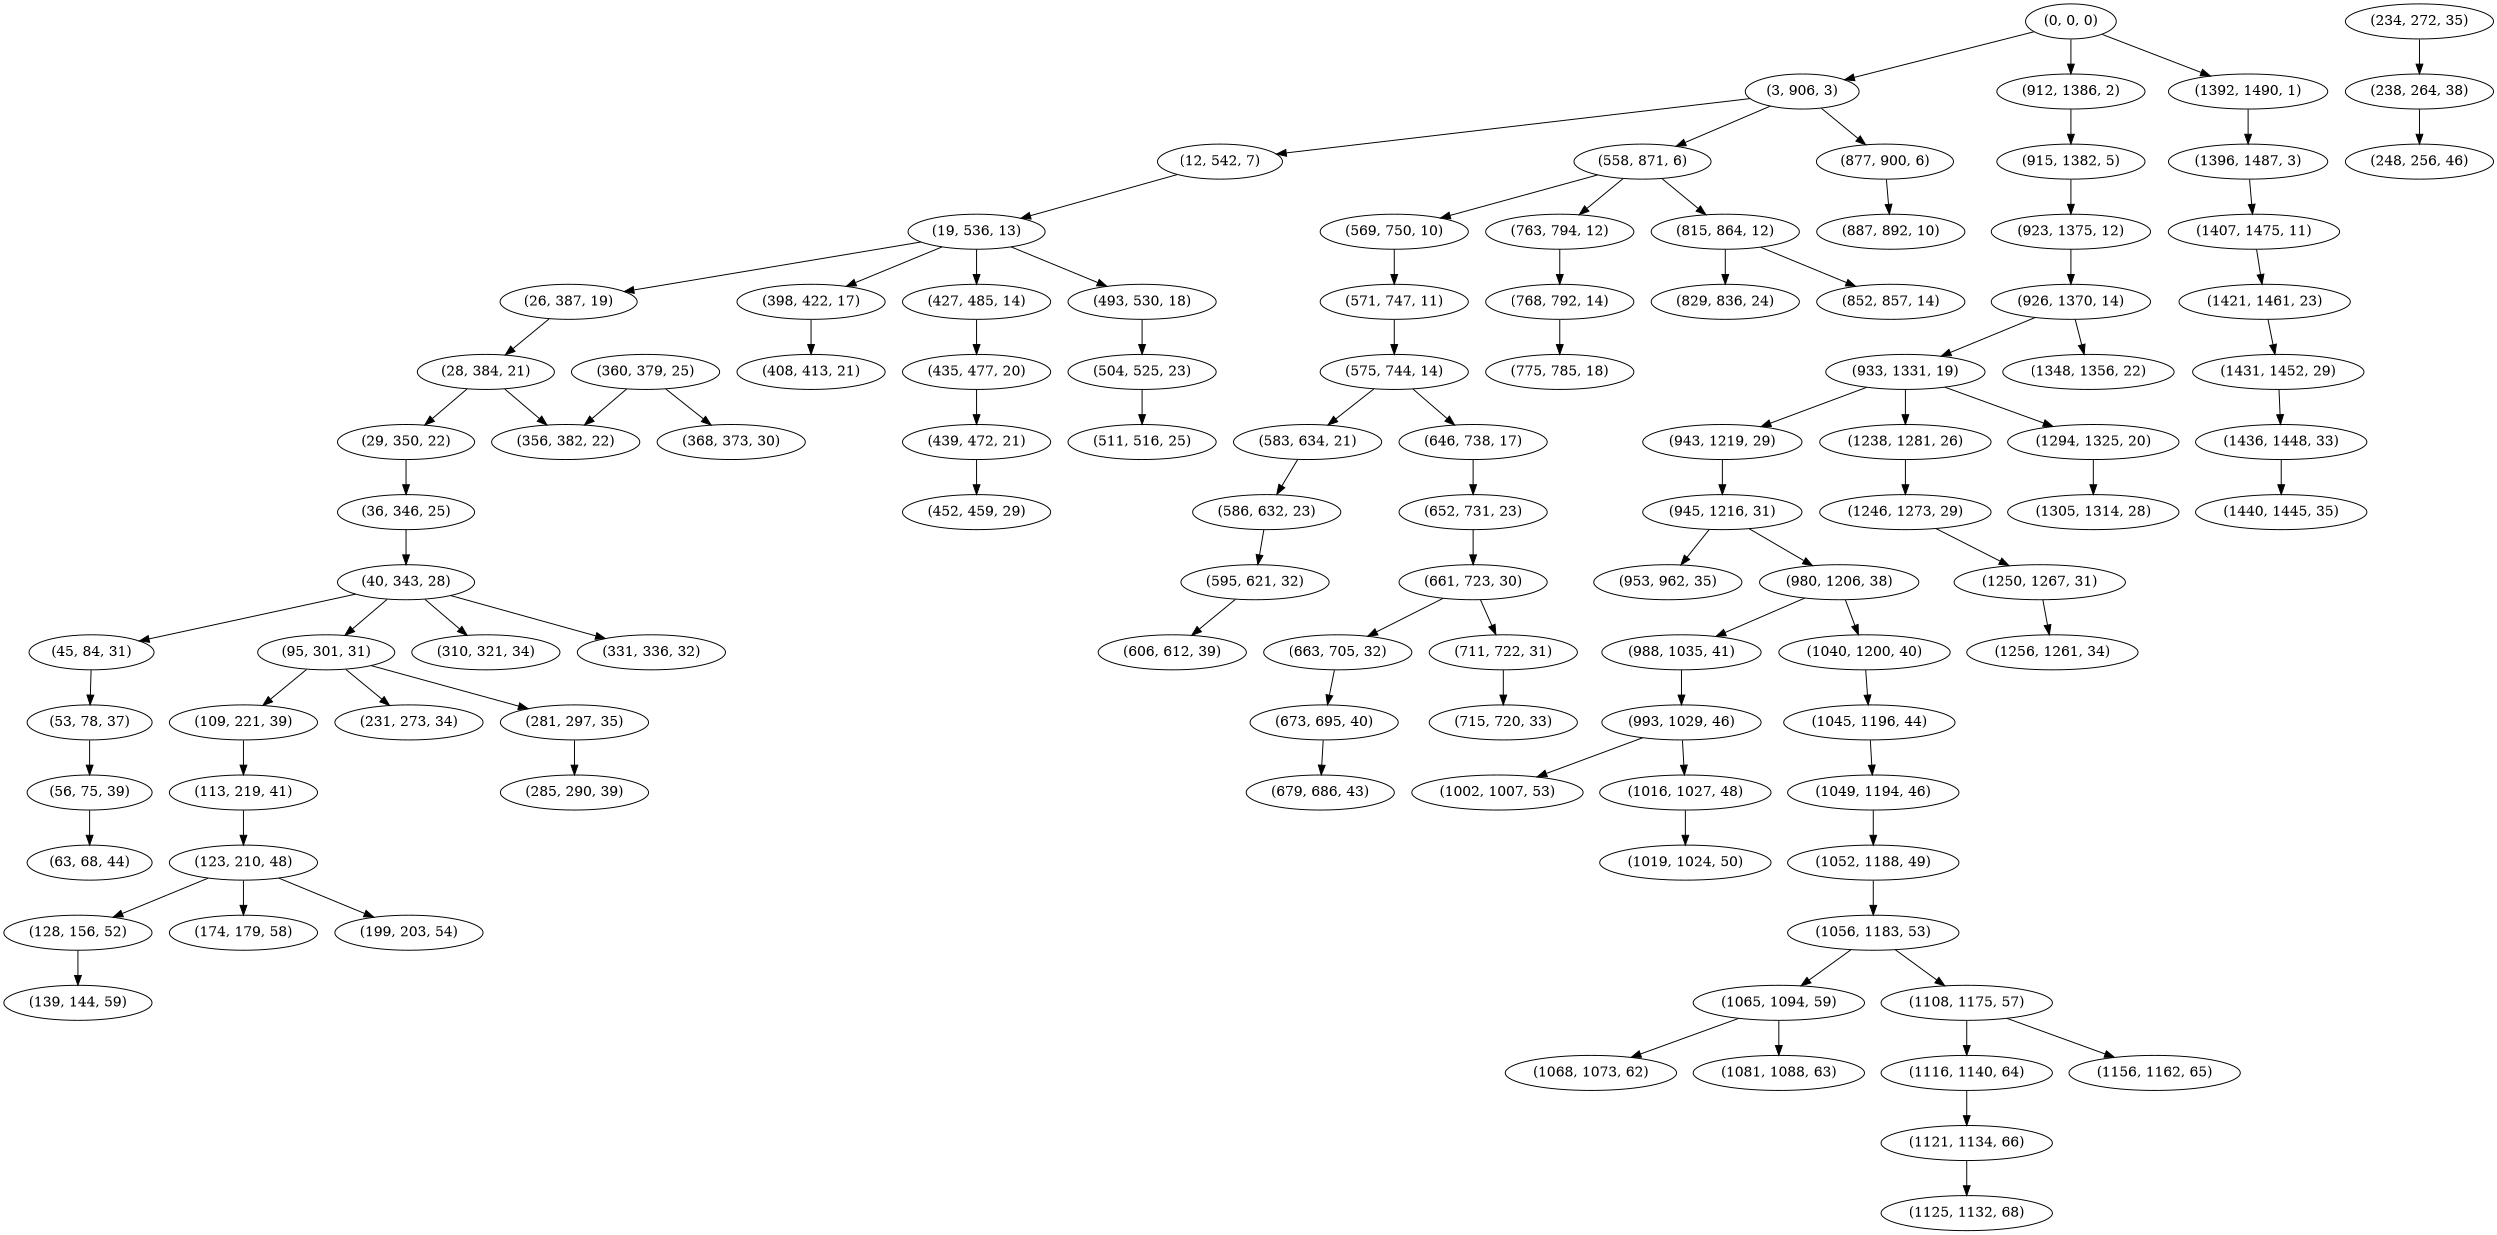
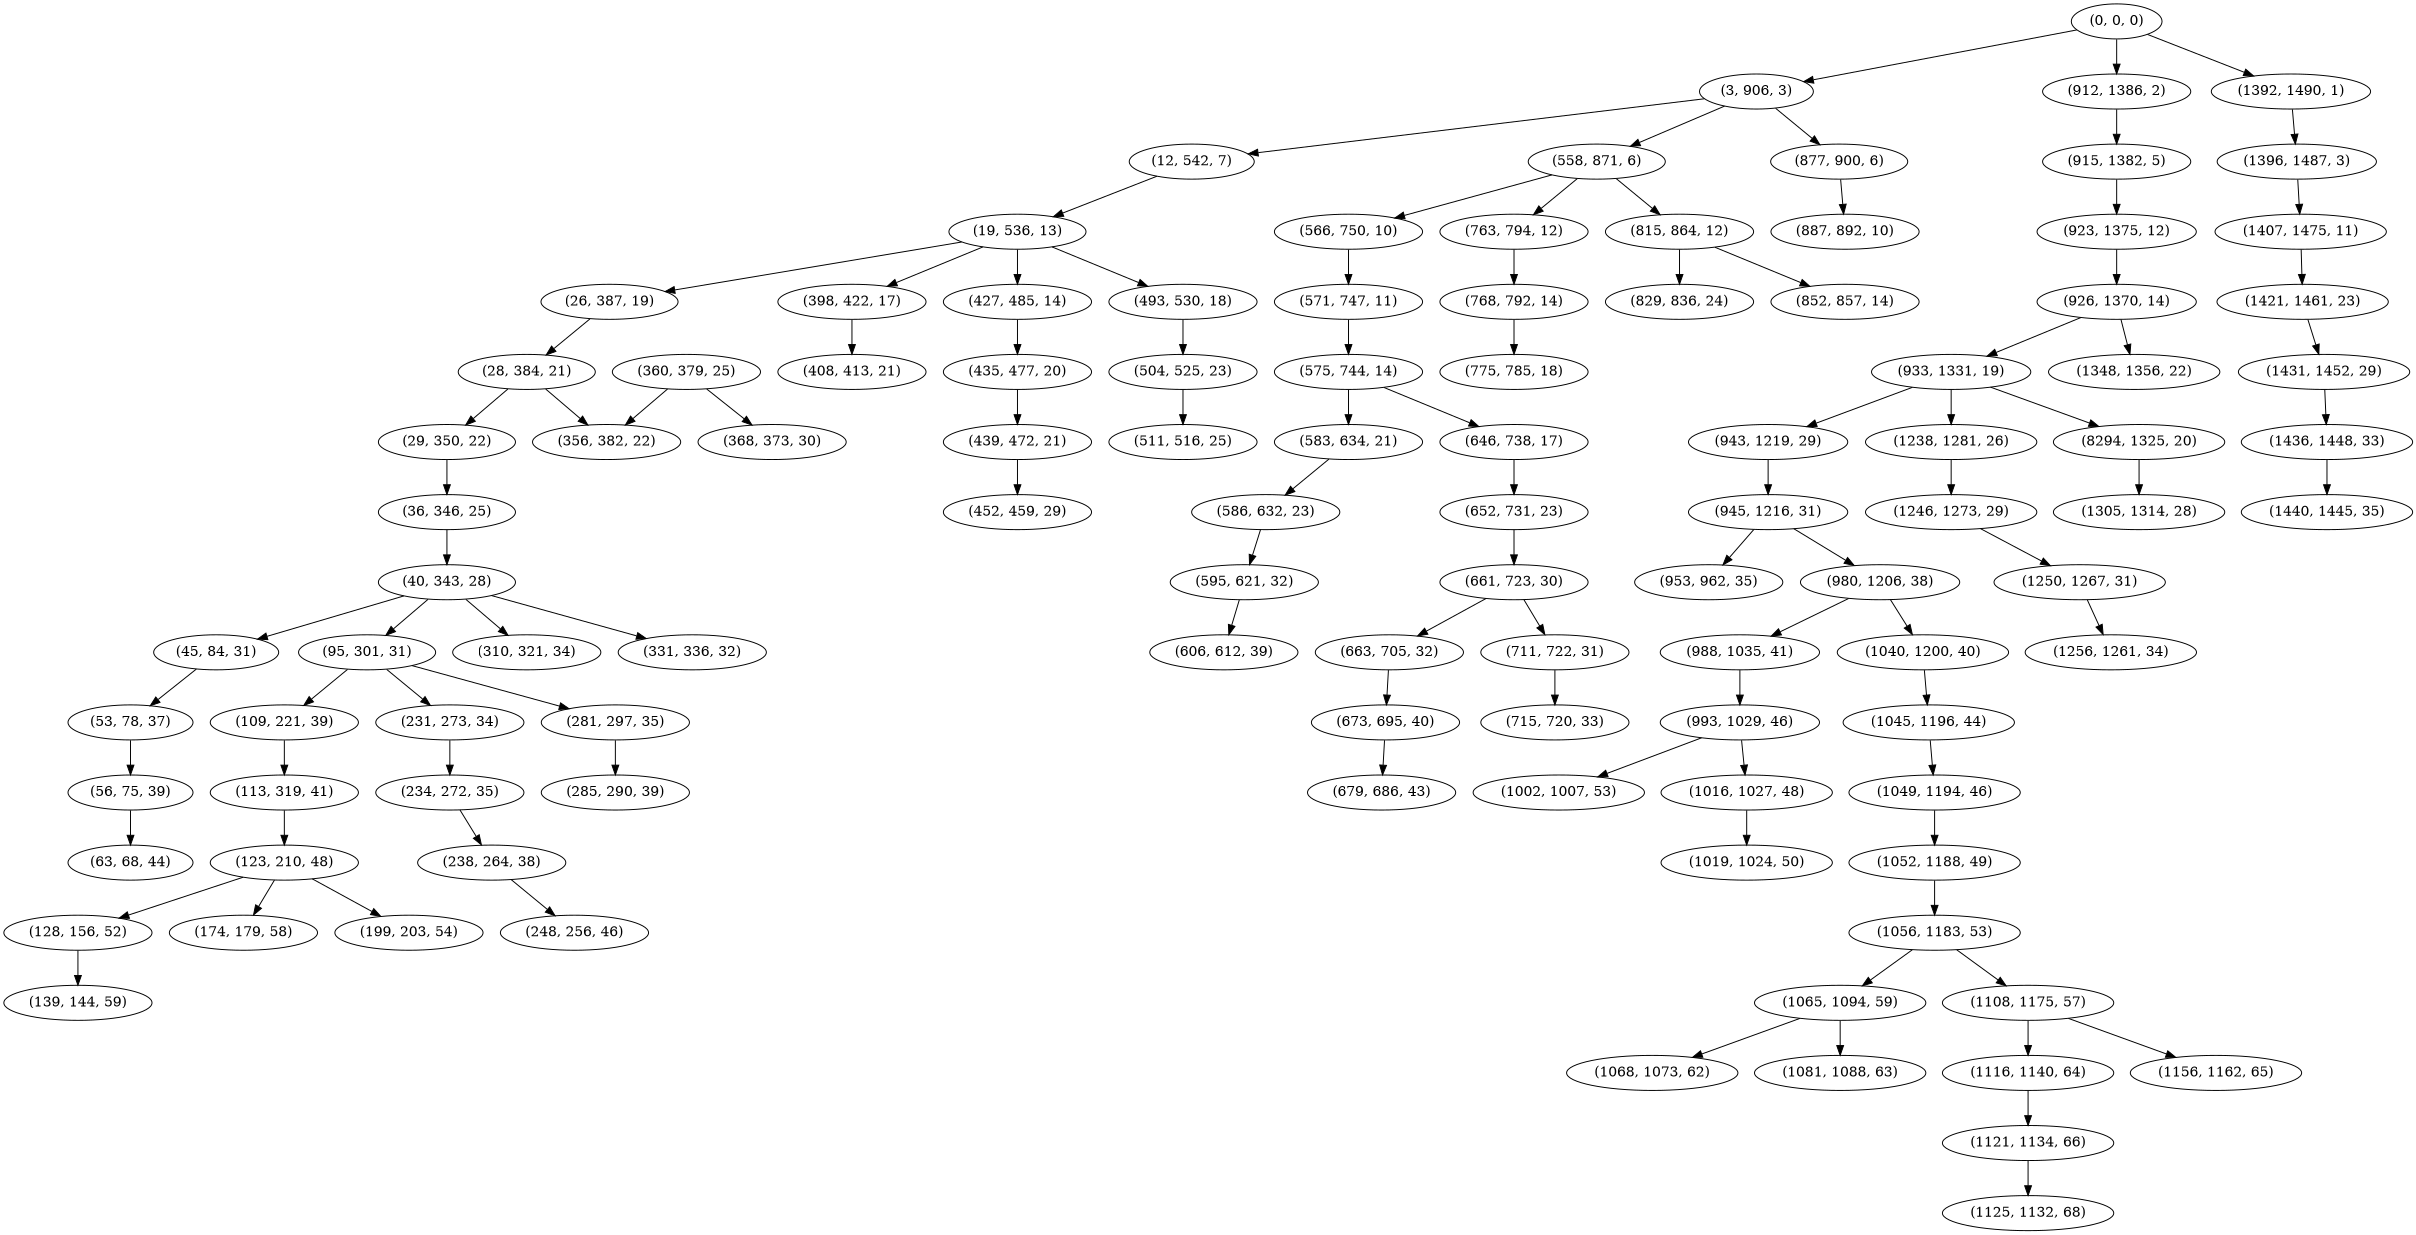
(1394, 232) -> (1348, 232)
(2093, 442) -> (2139, 442)
none -> (450, 753)
(243, 793) -> (284, 793)
